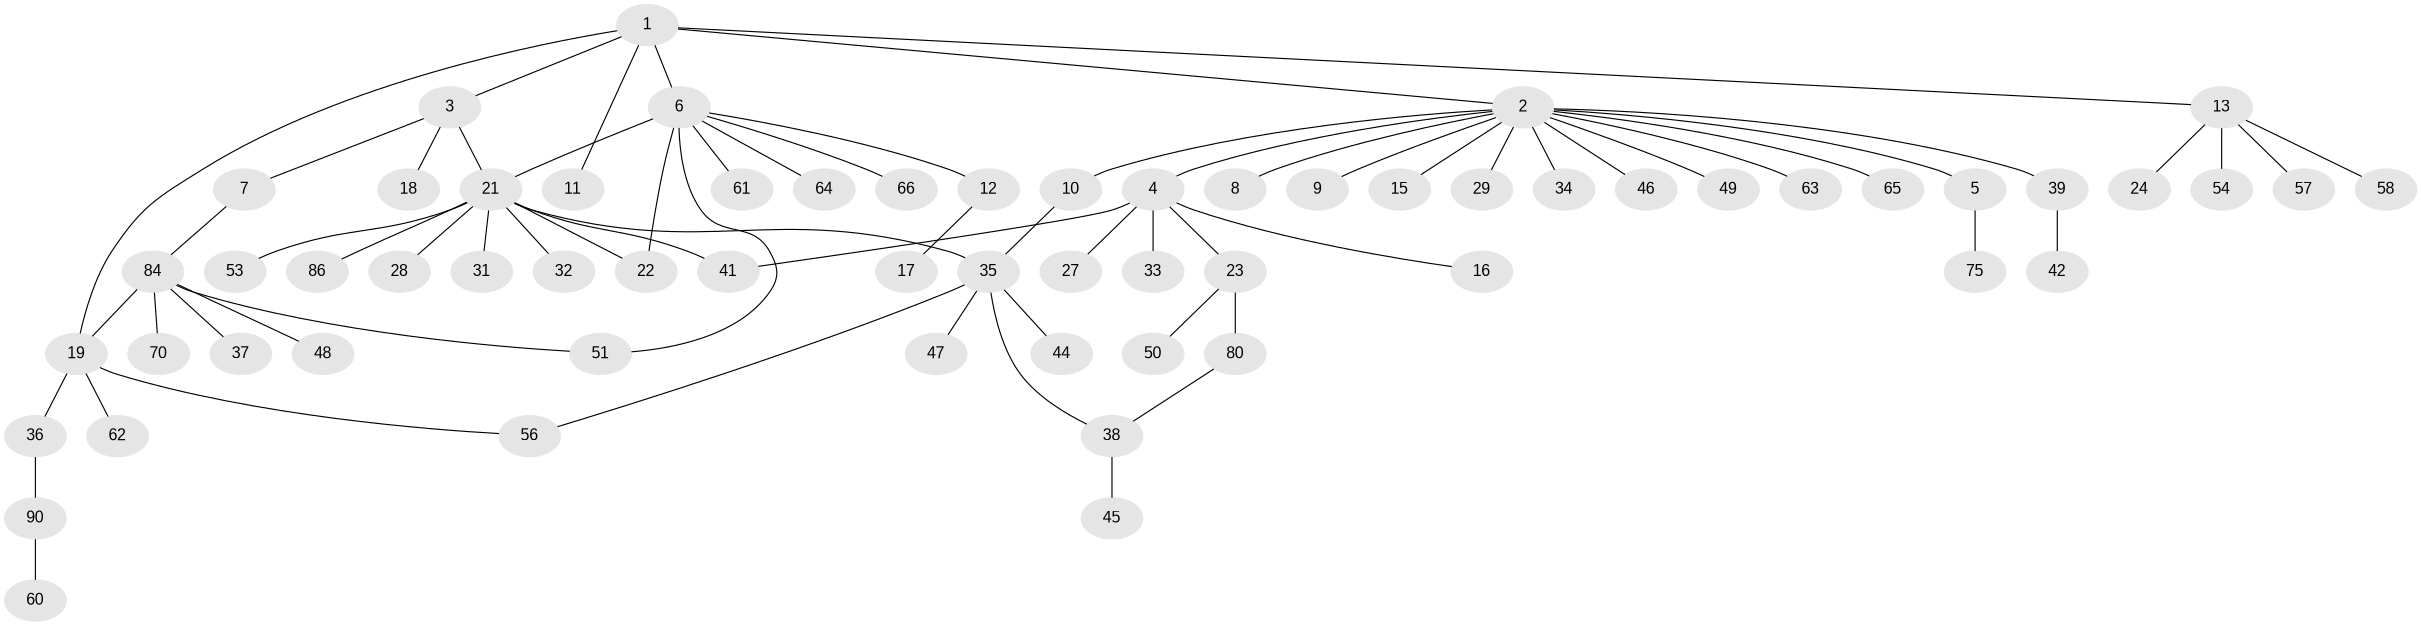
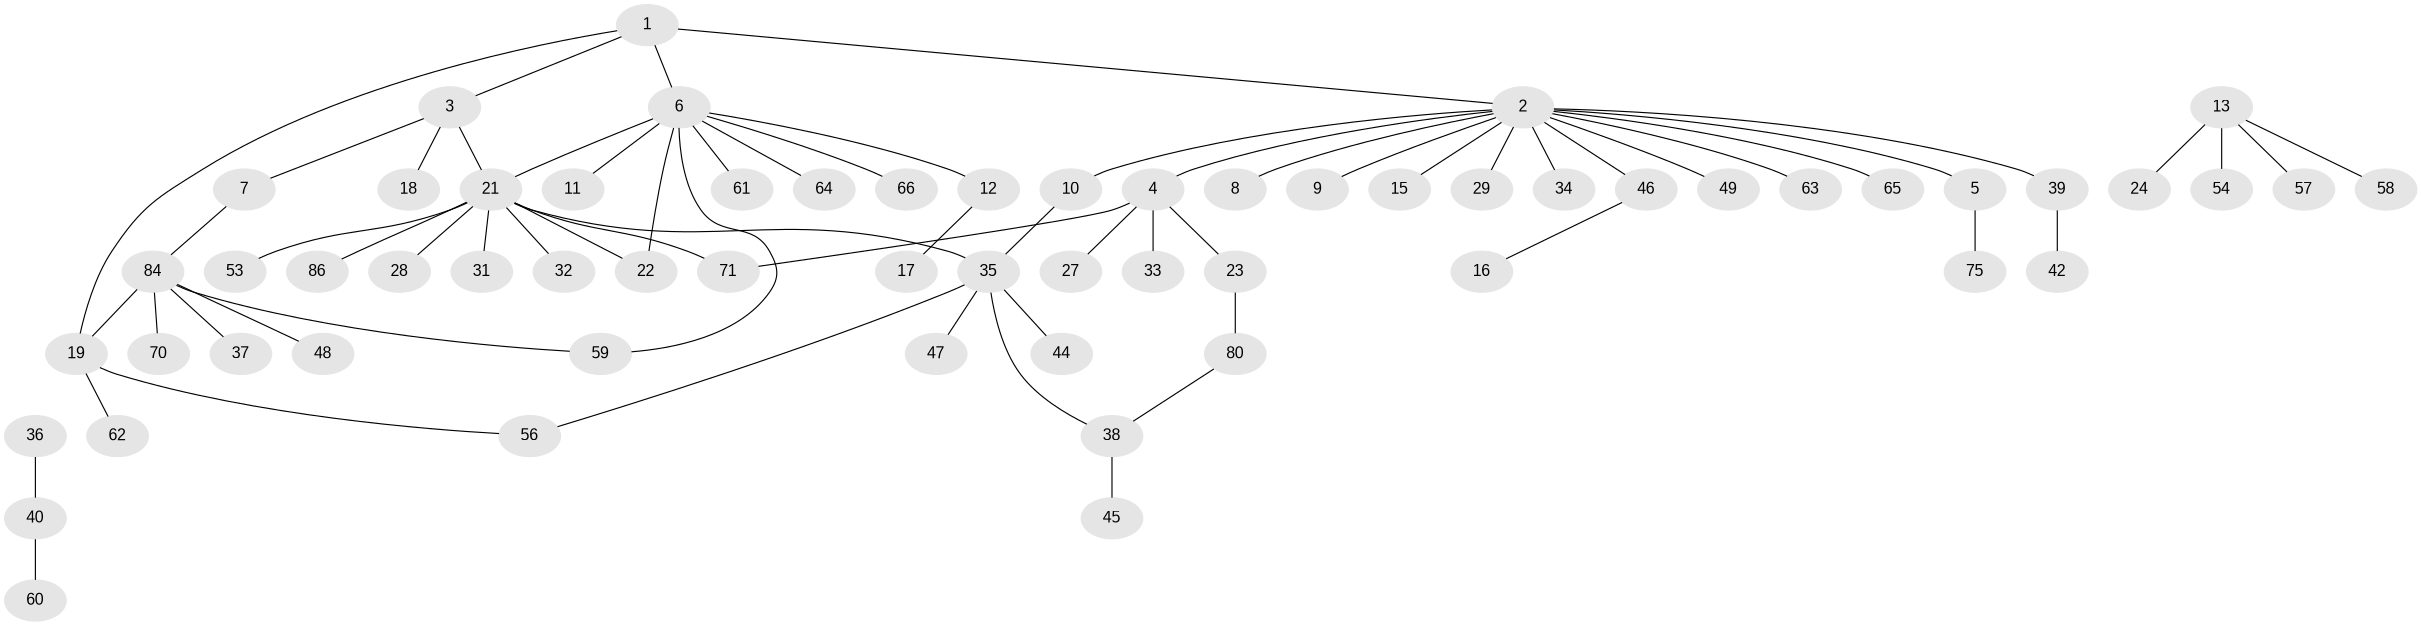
(1435, 66) -> none
(610, 107) -> (626, 148)
(1313, 242) -> (1564, 231)
(728, 272) -> (728, 272)
(601, 354) -> (601, 354)
(1153, 354) -> none
(56, 395) -> none
(35, 518) -> (35, 518)
